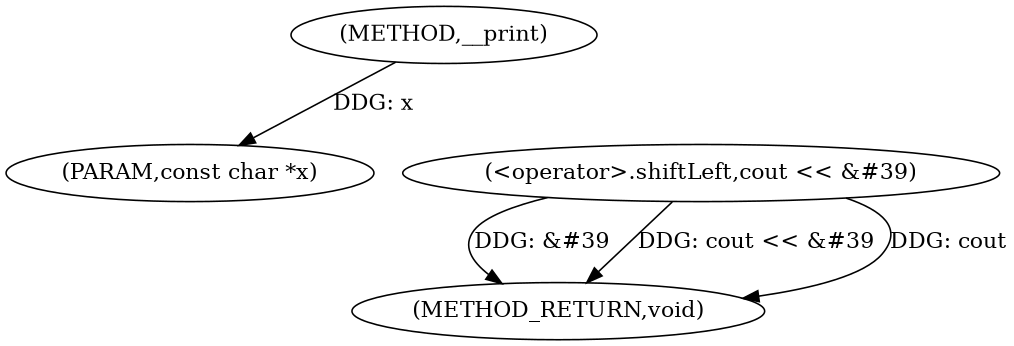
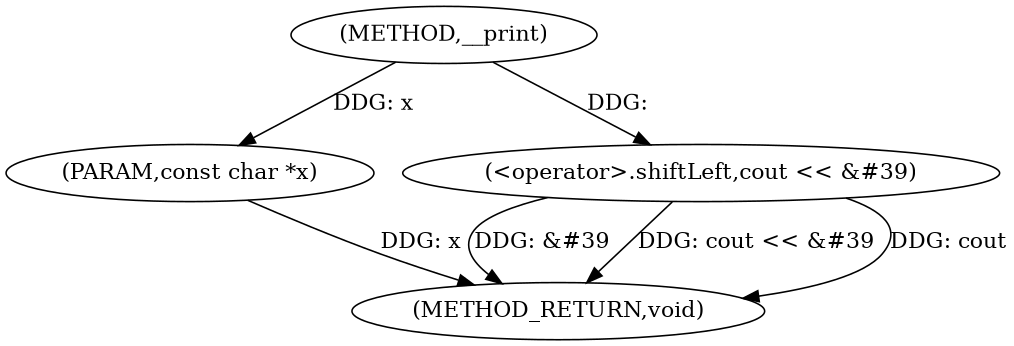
none -> (564, 100)
none -> (352, 243)
